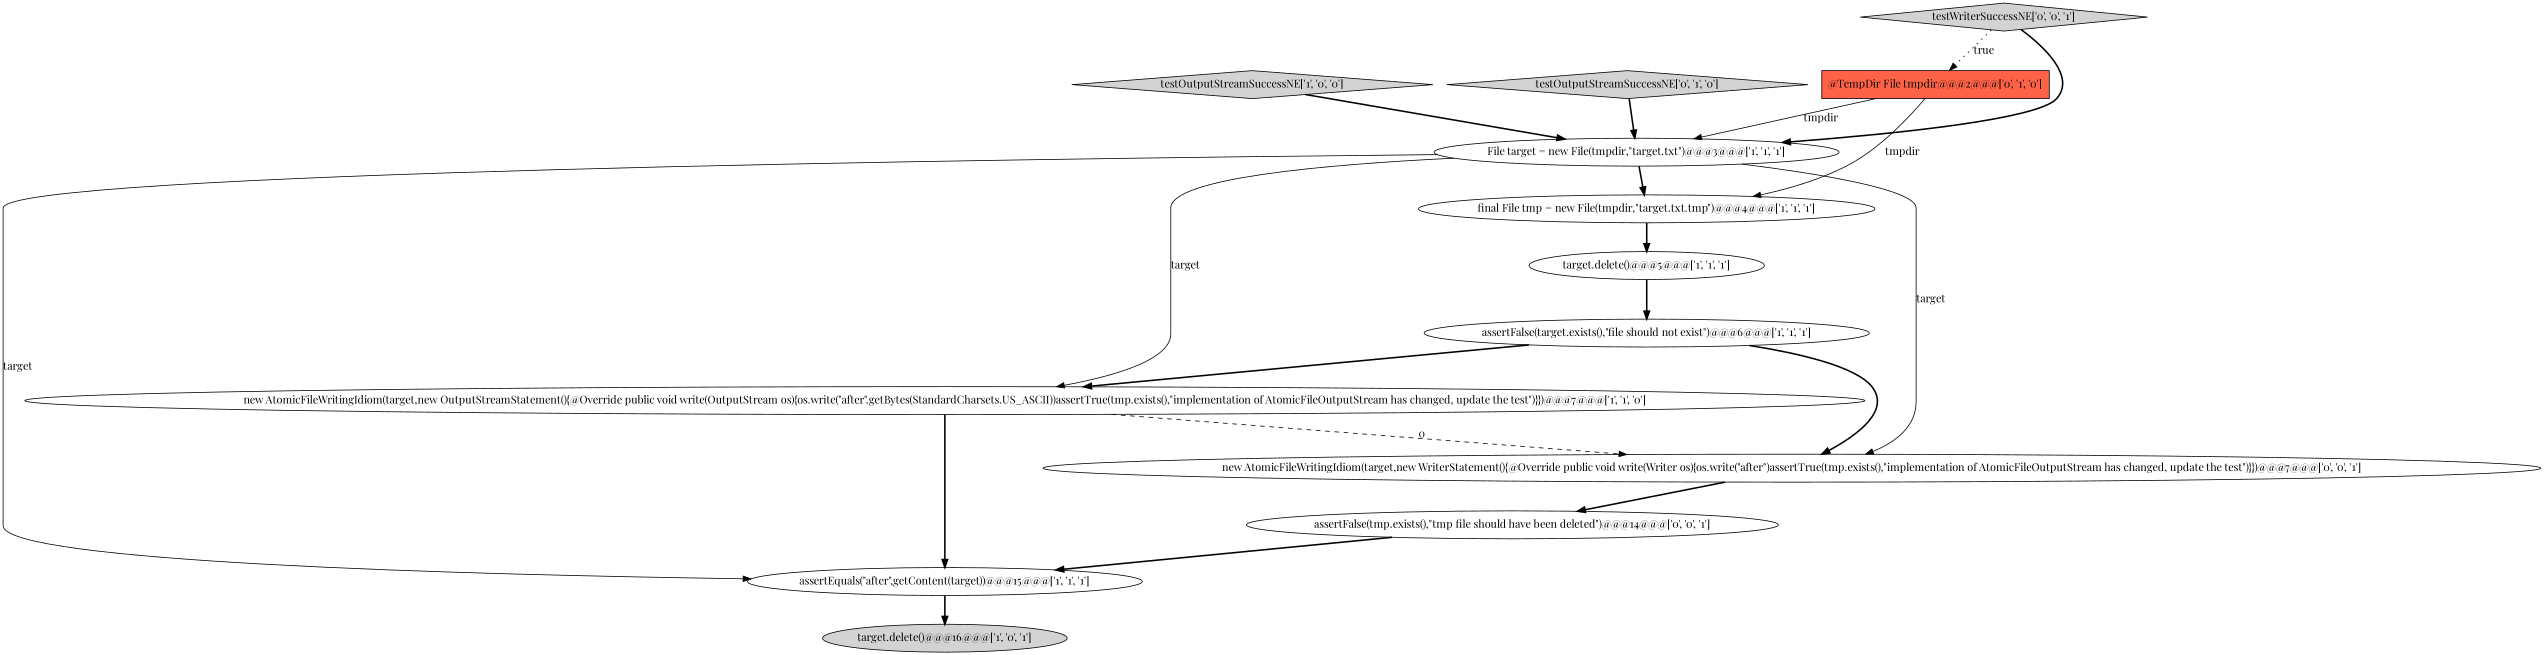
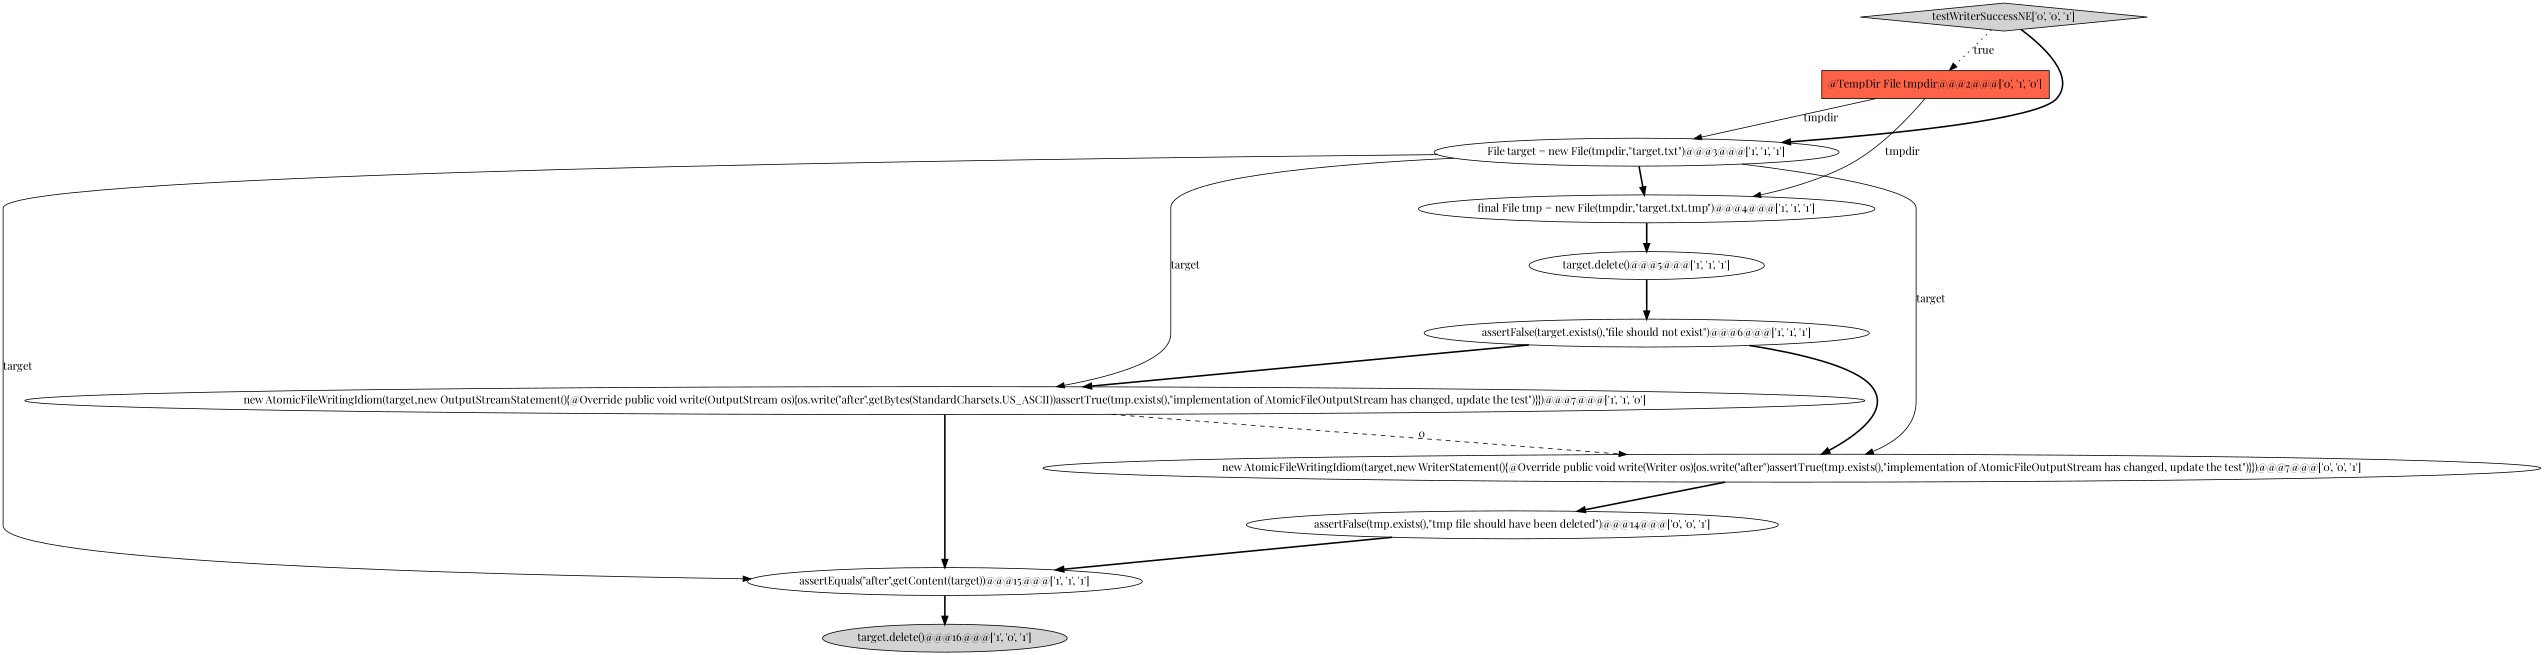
(1252, 85) -> none
(1627, 85) -> none
